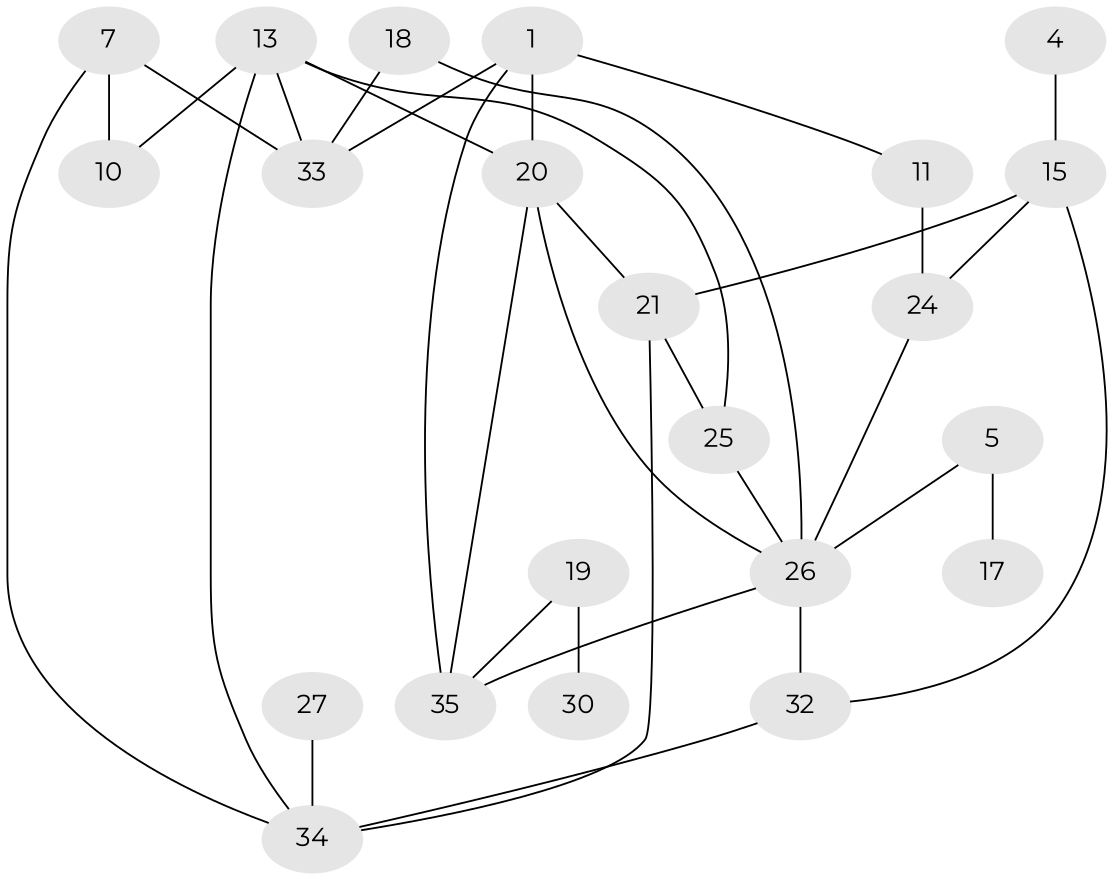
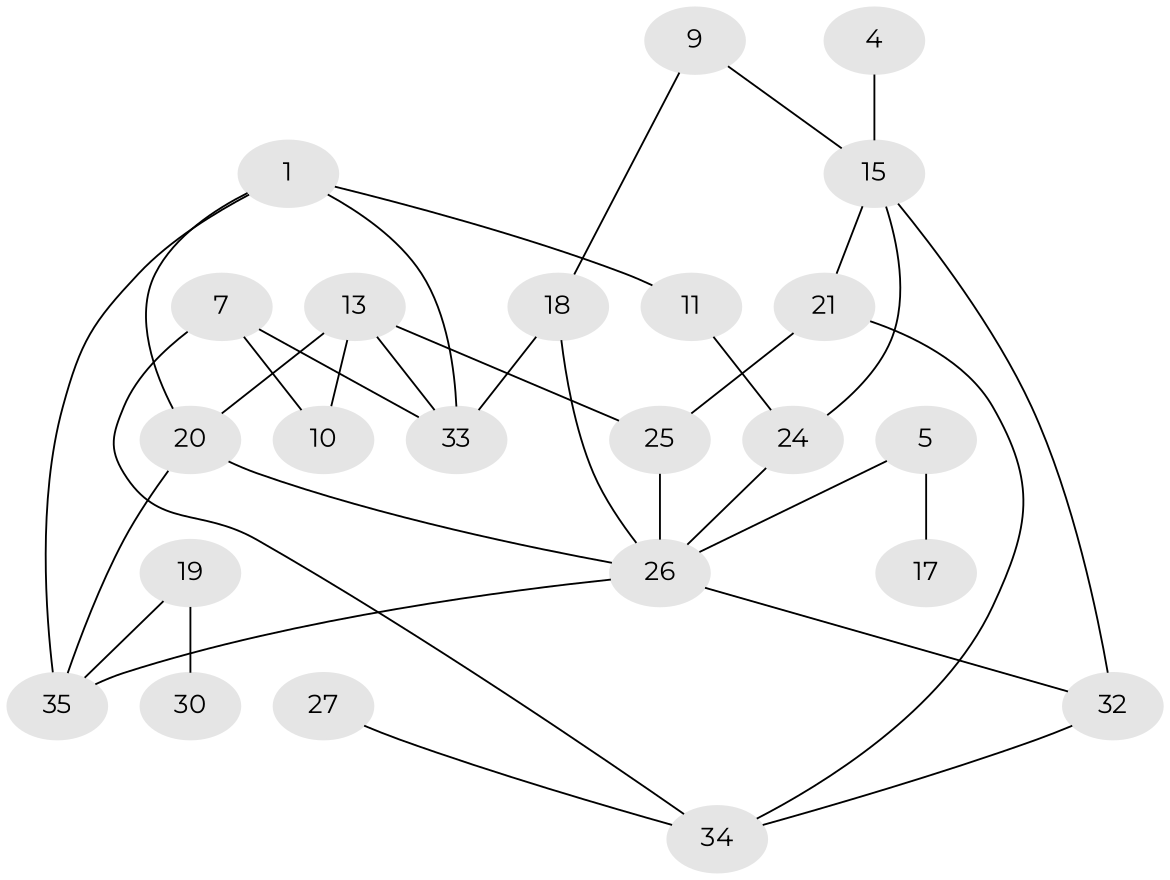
none -> (695, 41)
(591, 240) -> none
(211, 448) -> none
